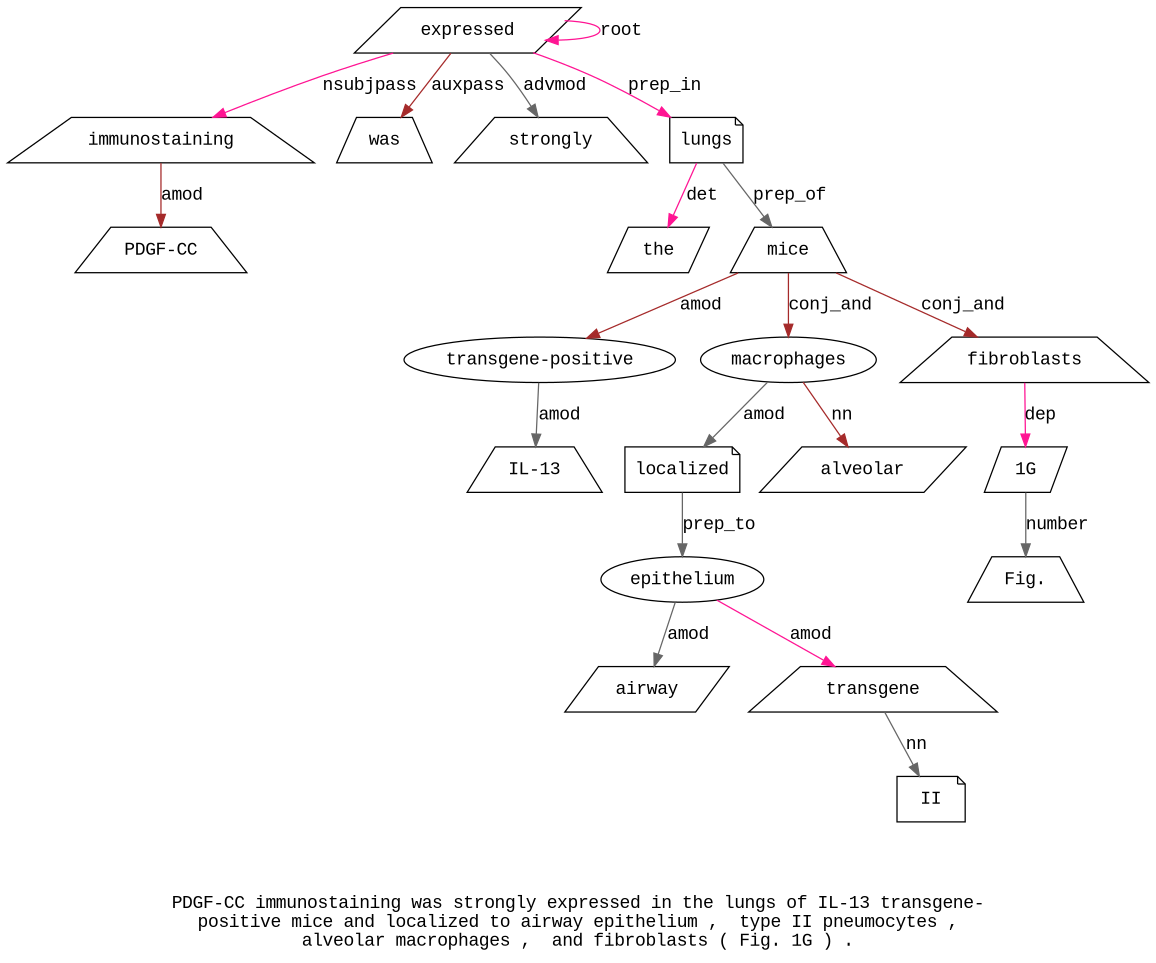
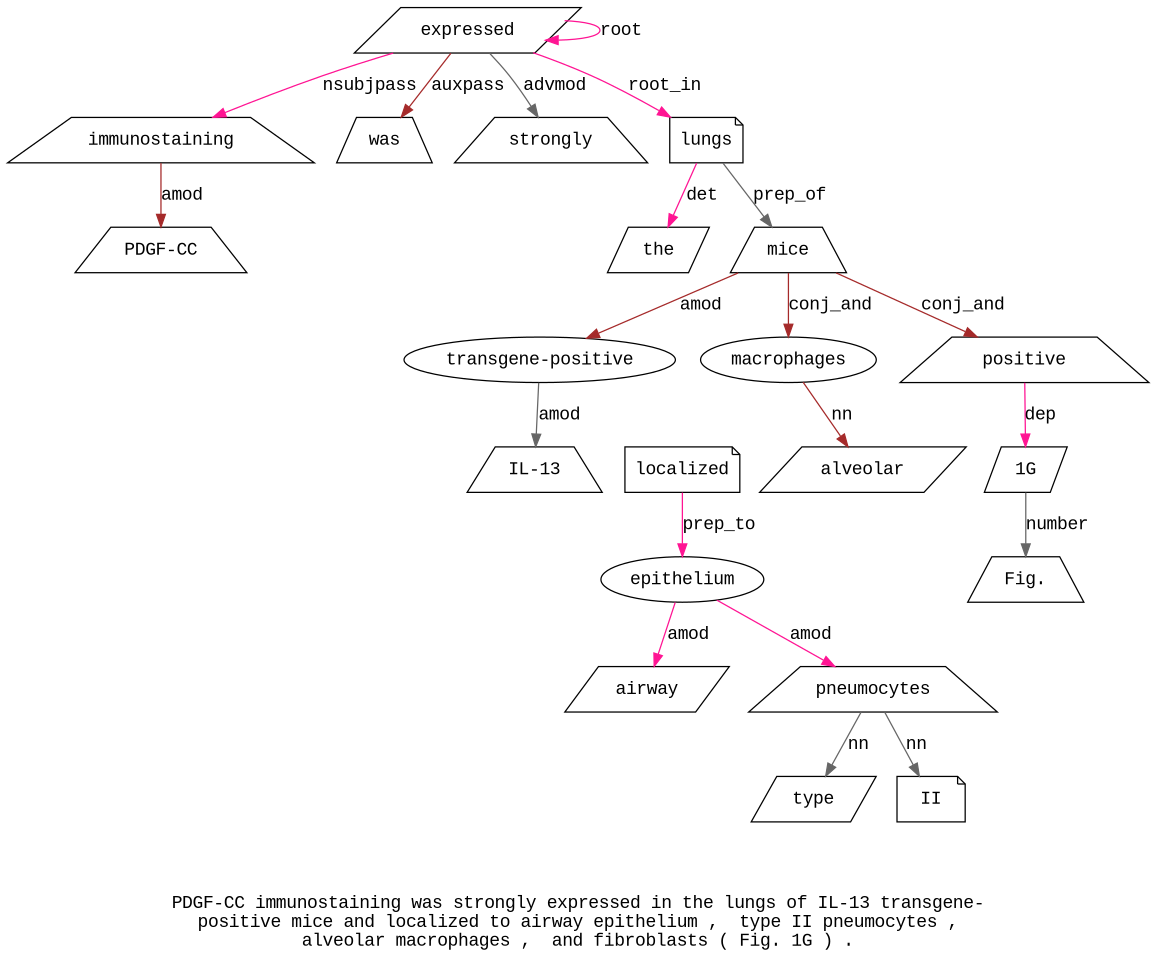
(665, 85) -> (665, 85)
(1025, 360) -> (1025, 360)
(740, 410) -> none
(682, 518) -> (682, 518)
(667, 628) -> (667, 628)
(873, 689) -> (873, 689)
none -> (814, 799)
